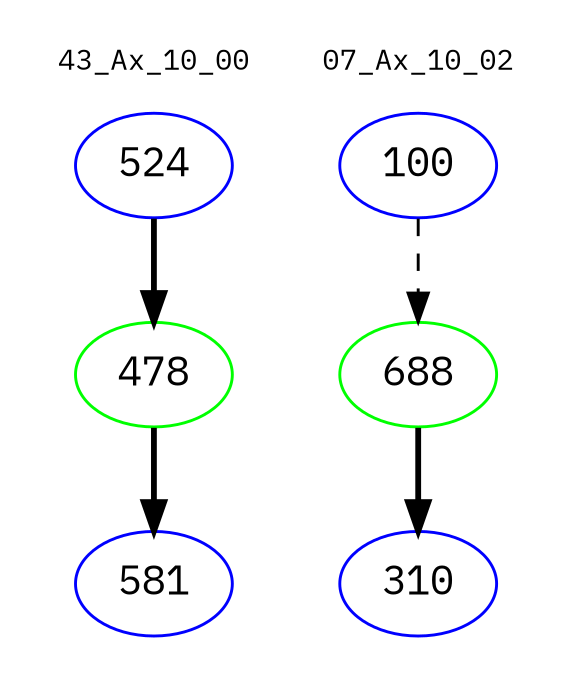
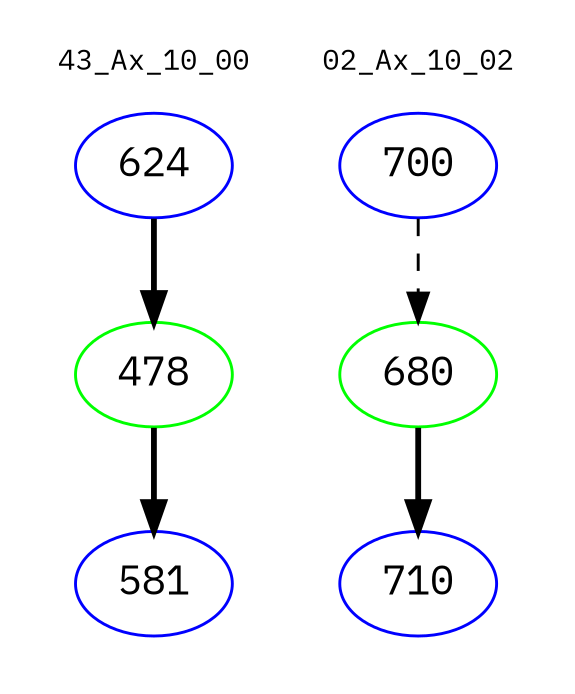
(420, 62) -> (420, 62)
(154, 166) -> (154, 166)
(418, 166) -> (418, 166)
(418, 375) -> (418, 375)
(418, 584) -> (418, 584)
